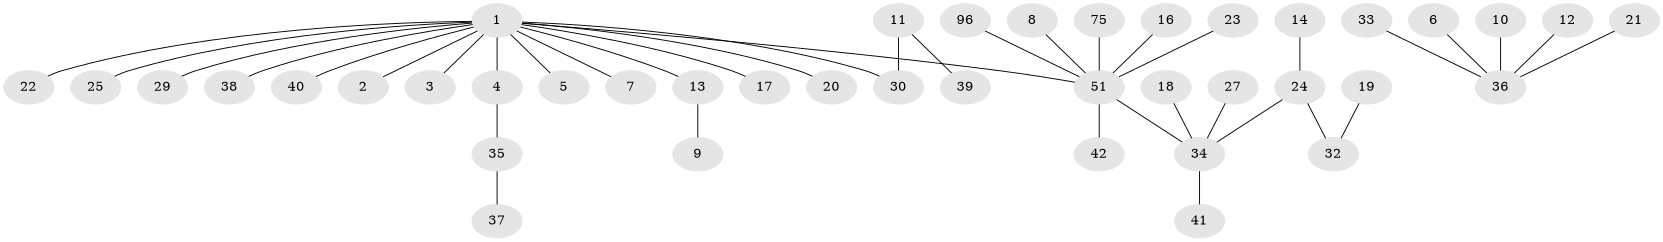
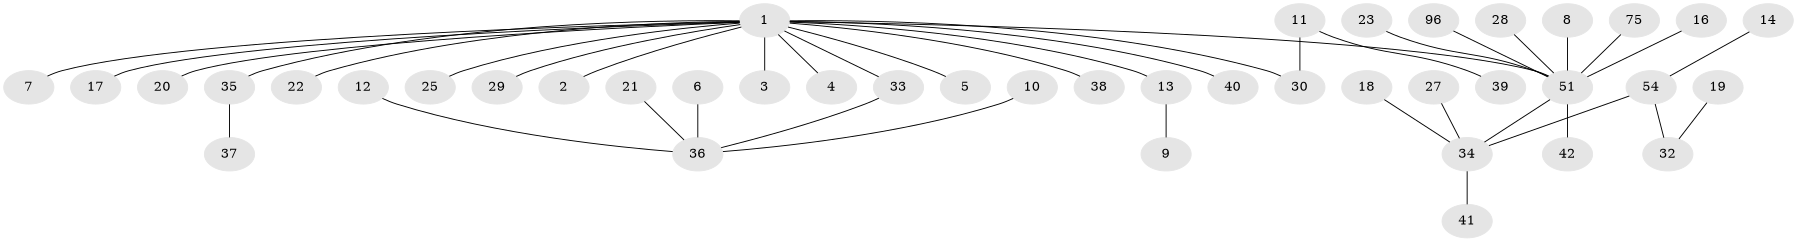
none -> (1501, 20)
none -> (832, 54)
(1300, 87) -> (1651, 87)
(497, 121) -> (492, 31)
